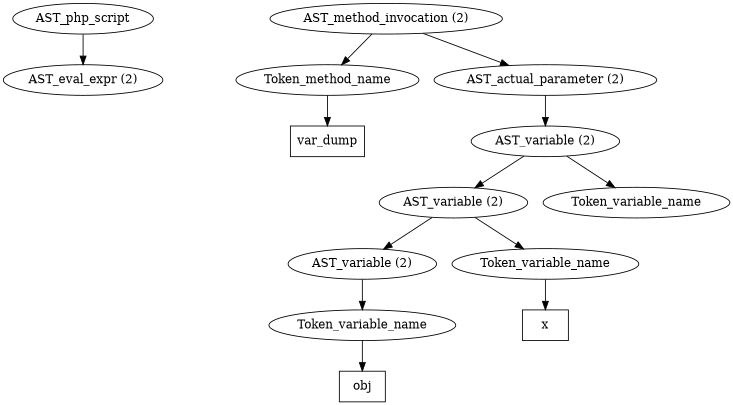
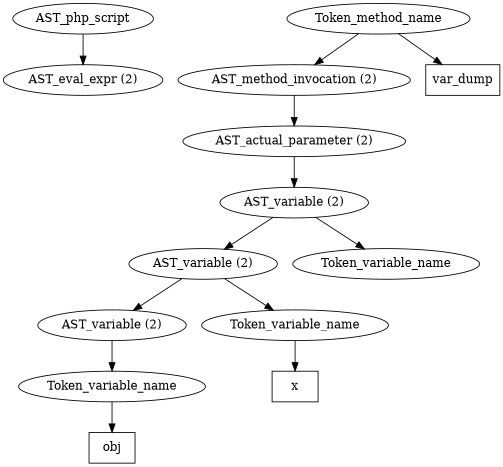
(360, 46) -> (340, 47)
